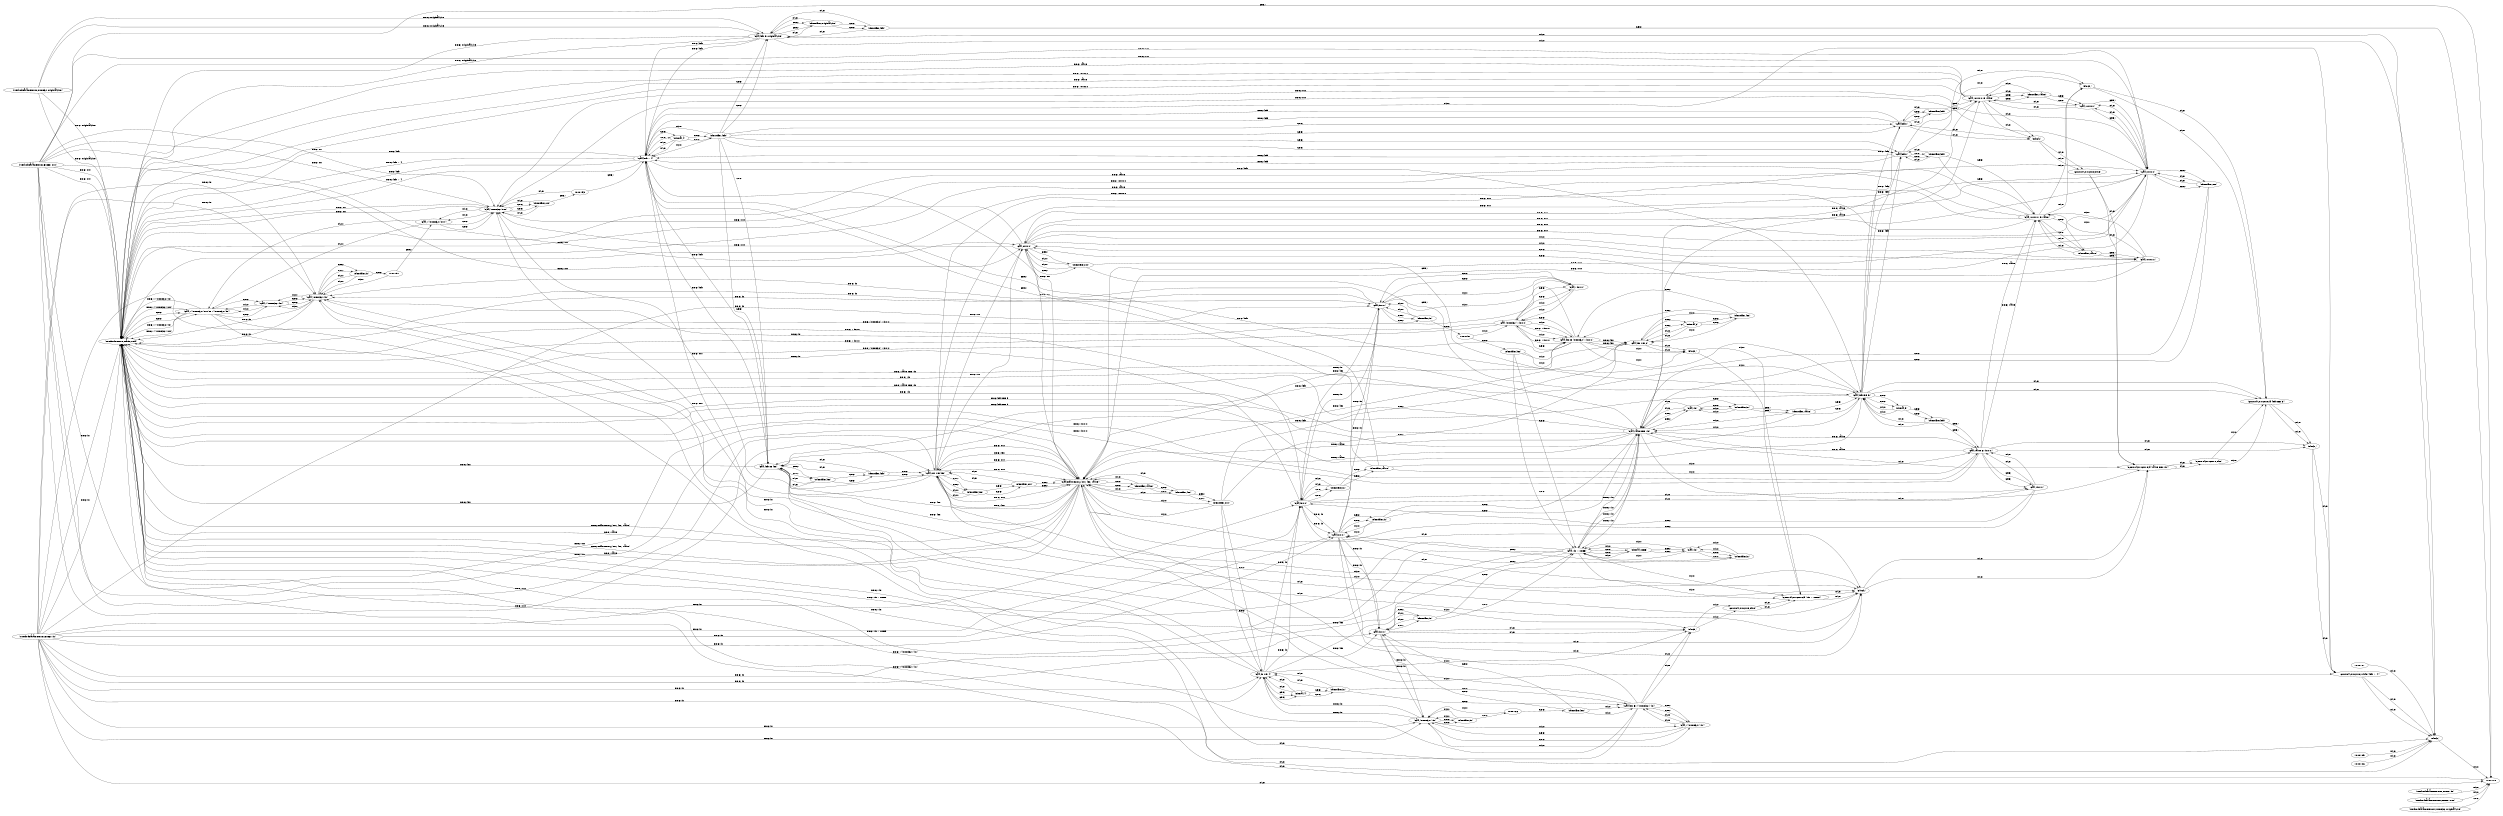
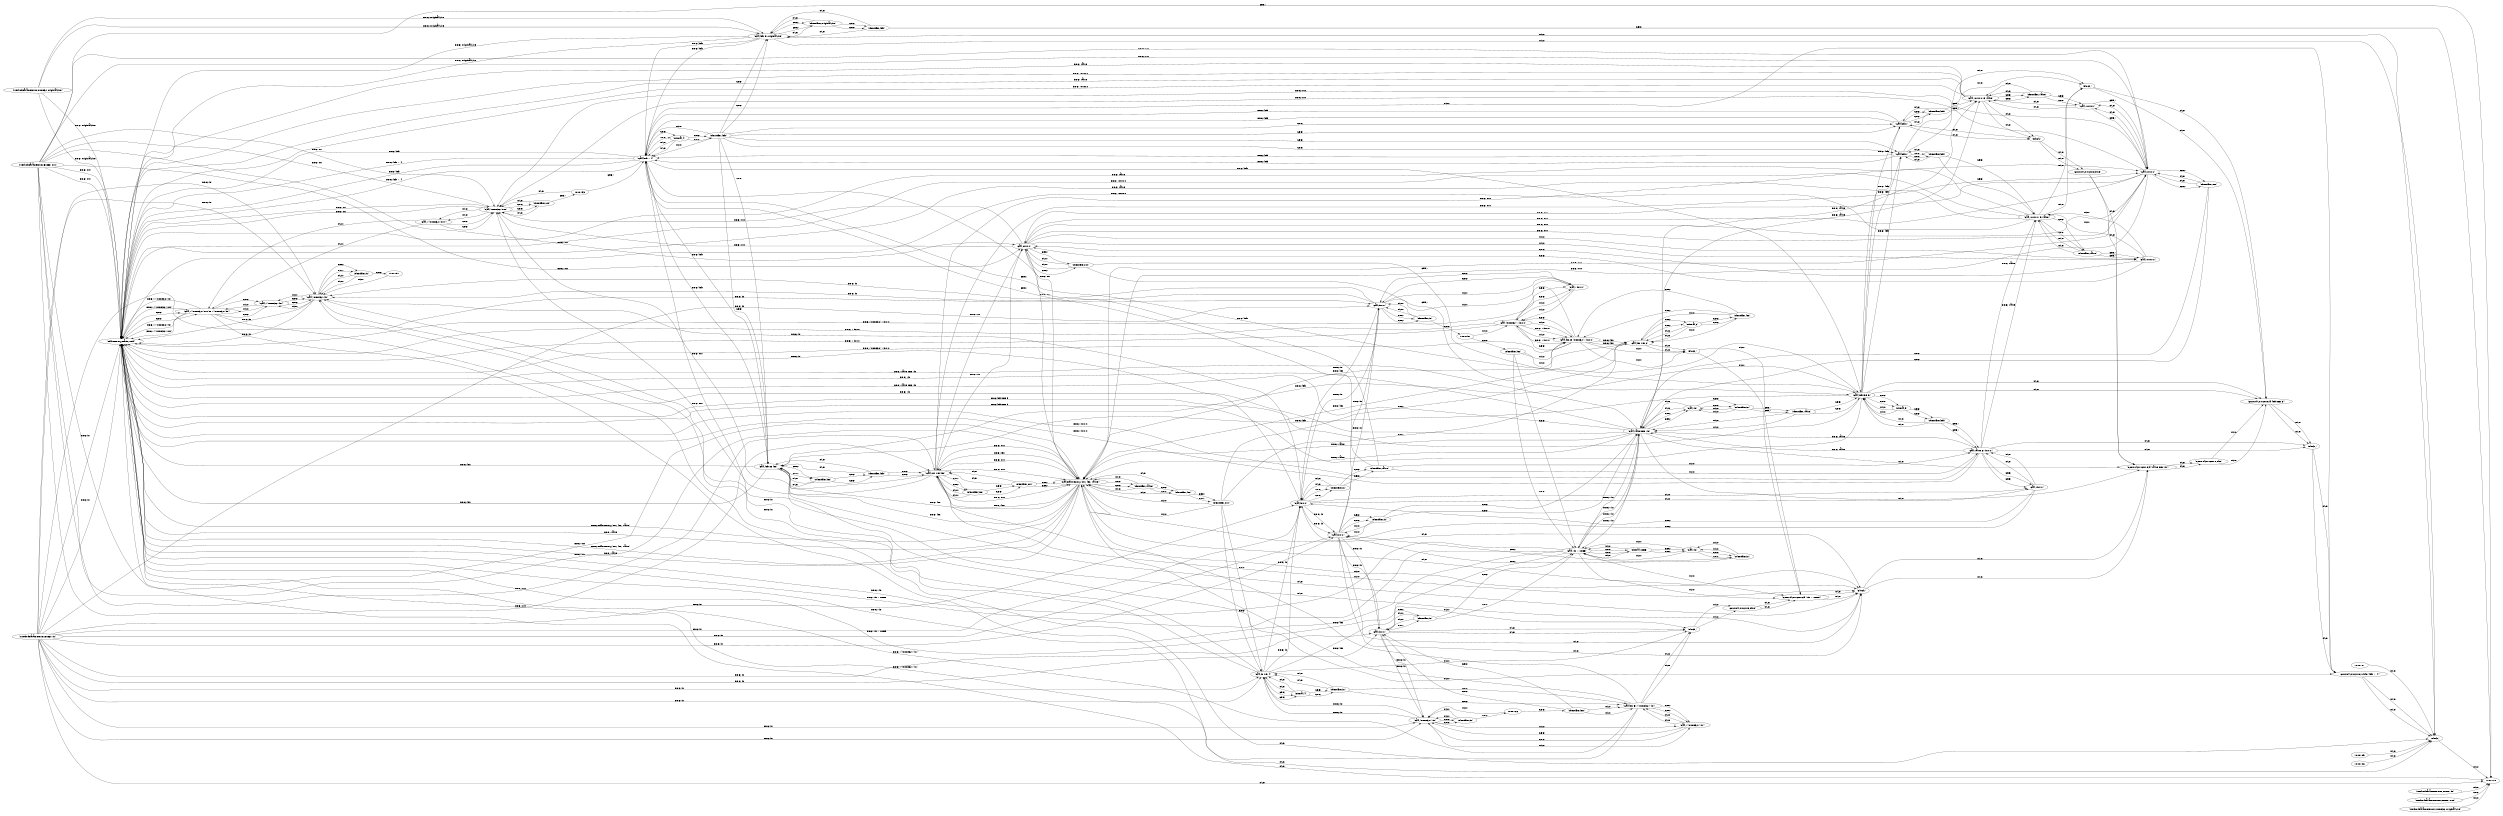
(413, 249) -> none
(121, 341) -> (121, 341)
(2477, 792) -> (2477, 792)
(2477, 798) -> (2477, 798)
